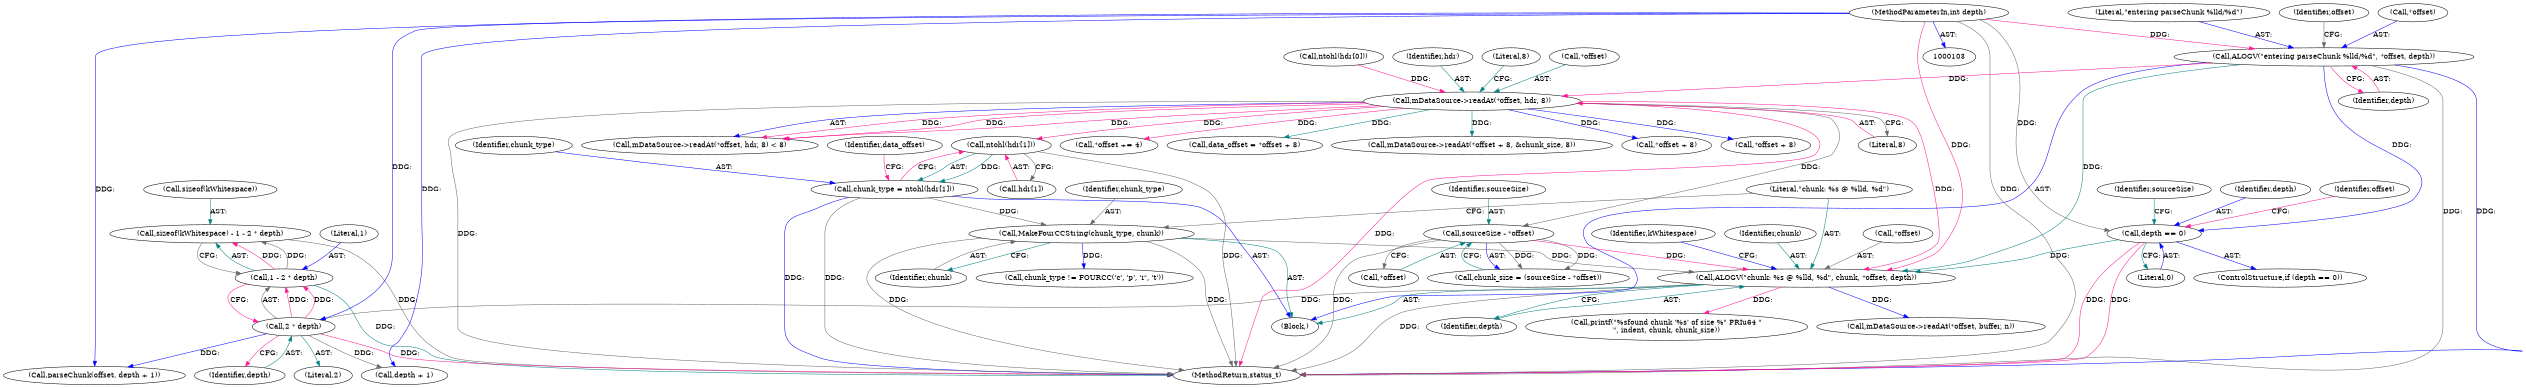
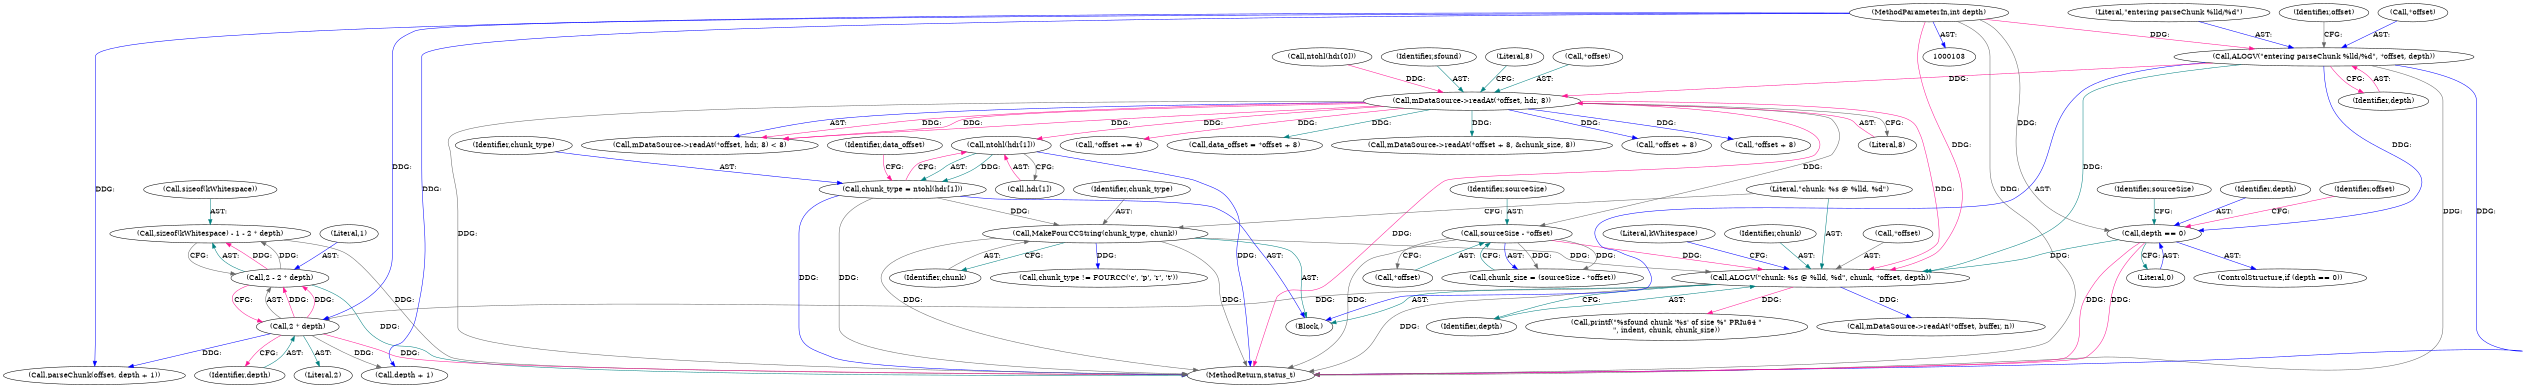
(1433, 57) -> (1429, 57)
(1208, 191) -> (1215, 189)
(1653, 234) -> (1659, 234)
(284, 278) -> (280, 278)
